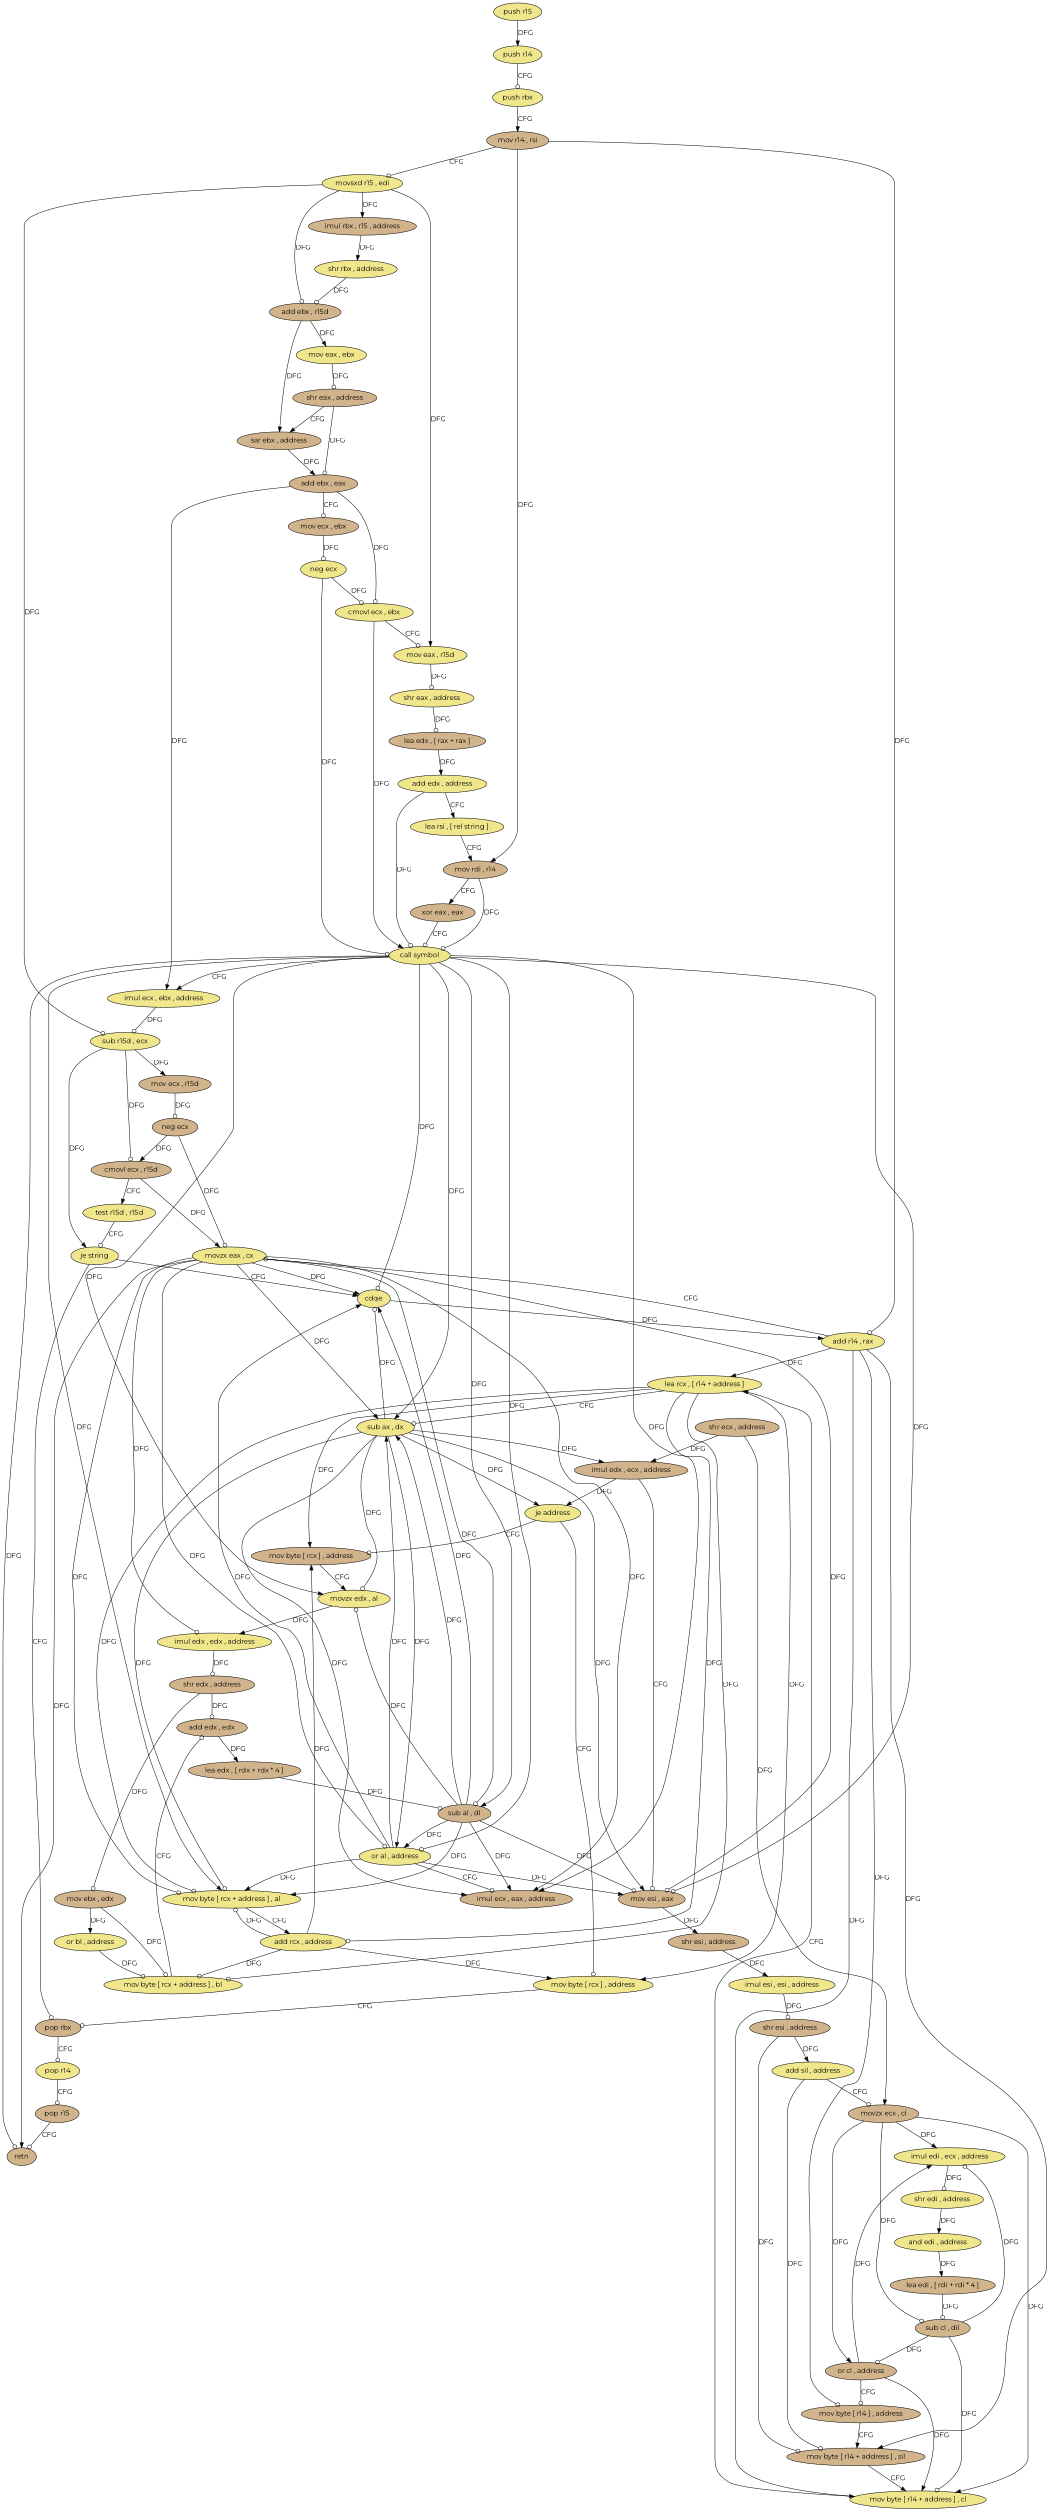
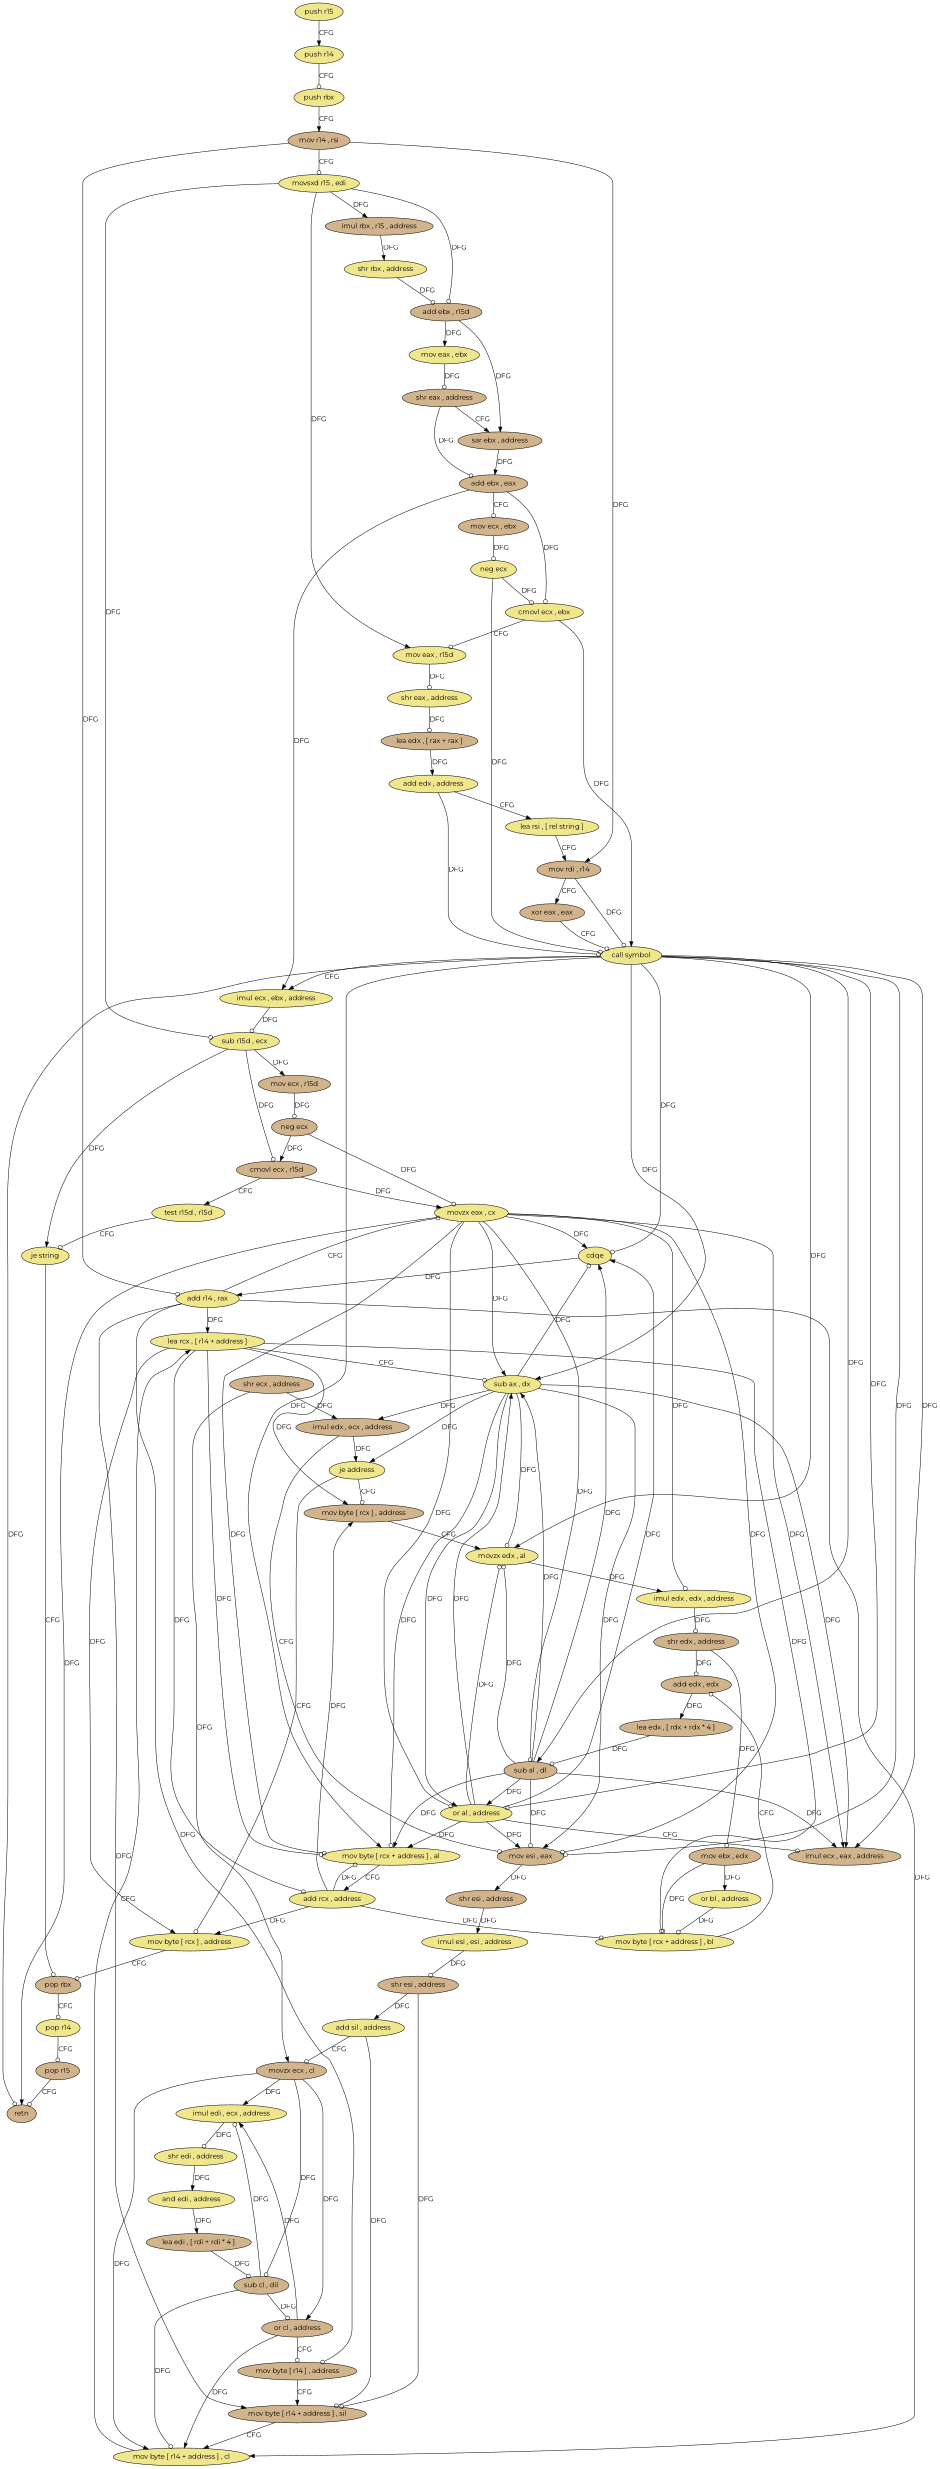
(525, 33) -> (326, 33)
(235, 1277) -> none
none -> (477, 1687)
